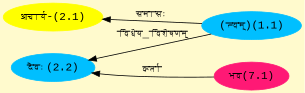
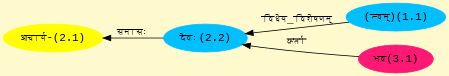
(156, 22) -> (137, 38)
(252, 76) -> (396, 59)
